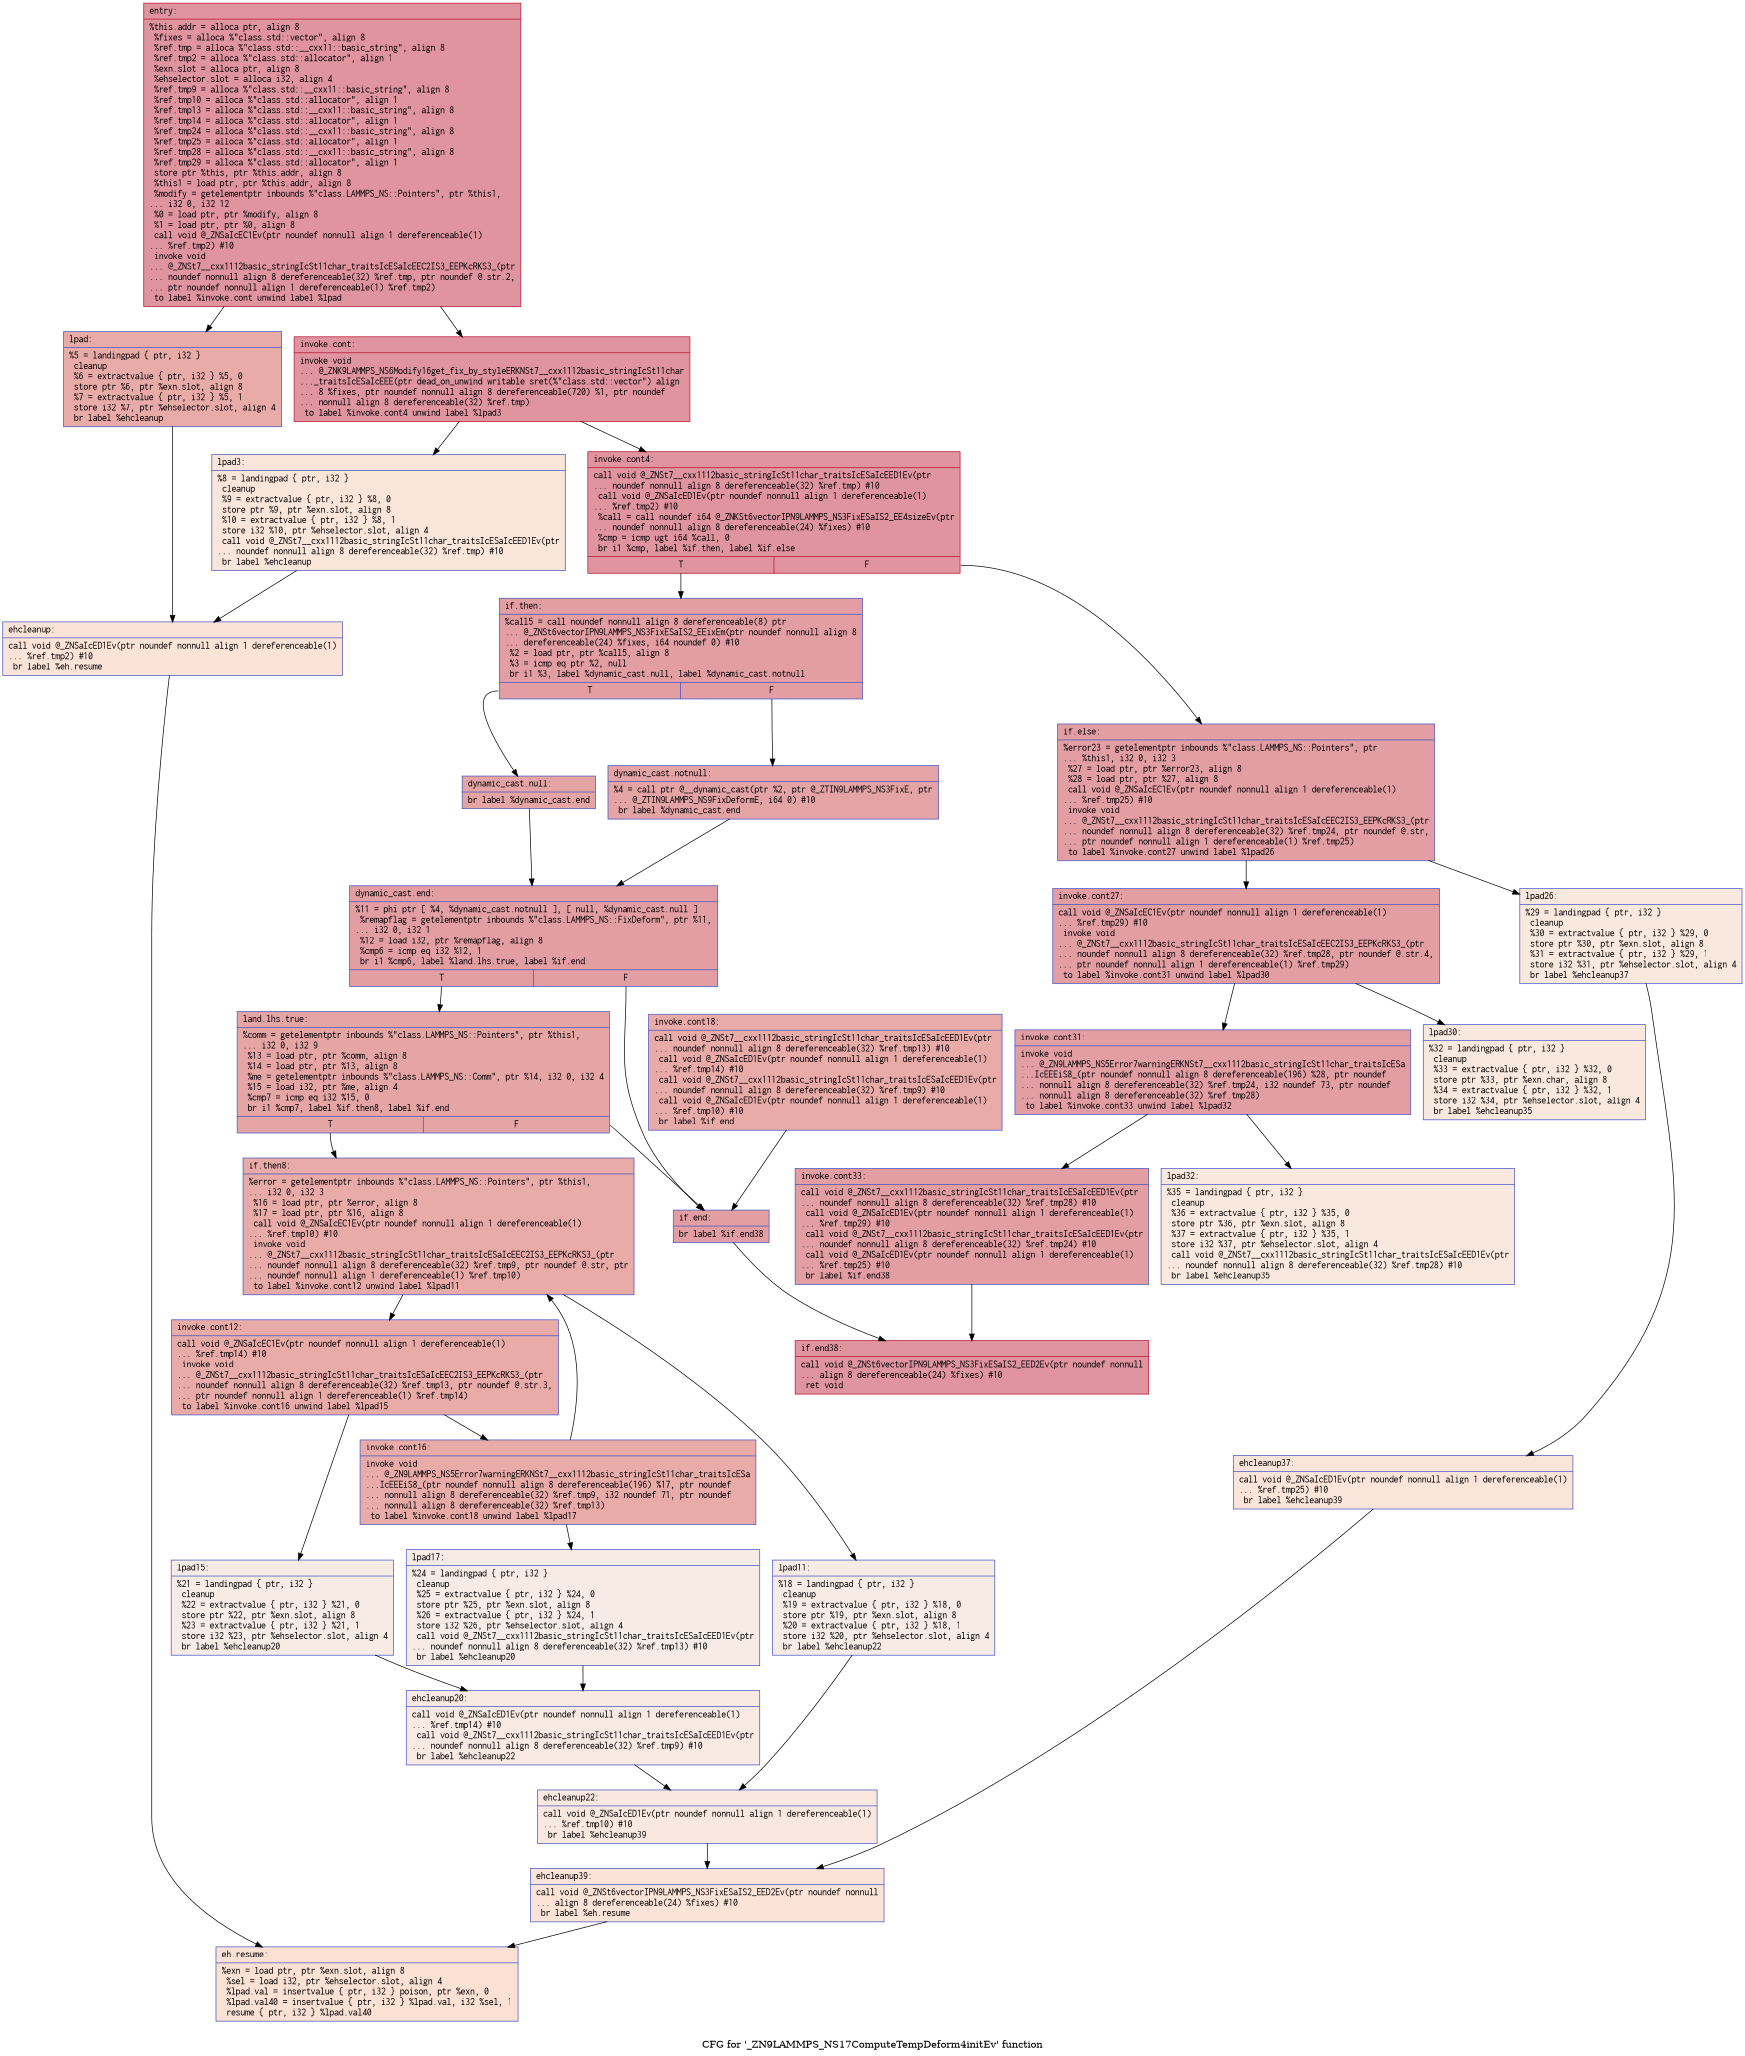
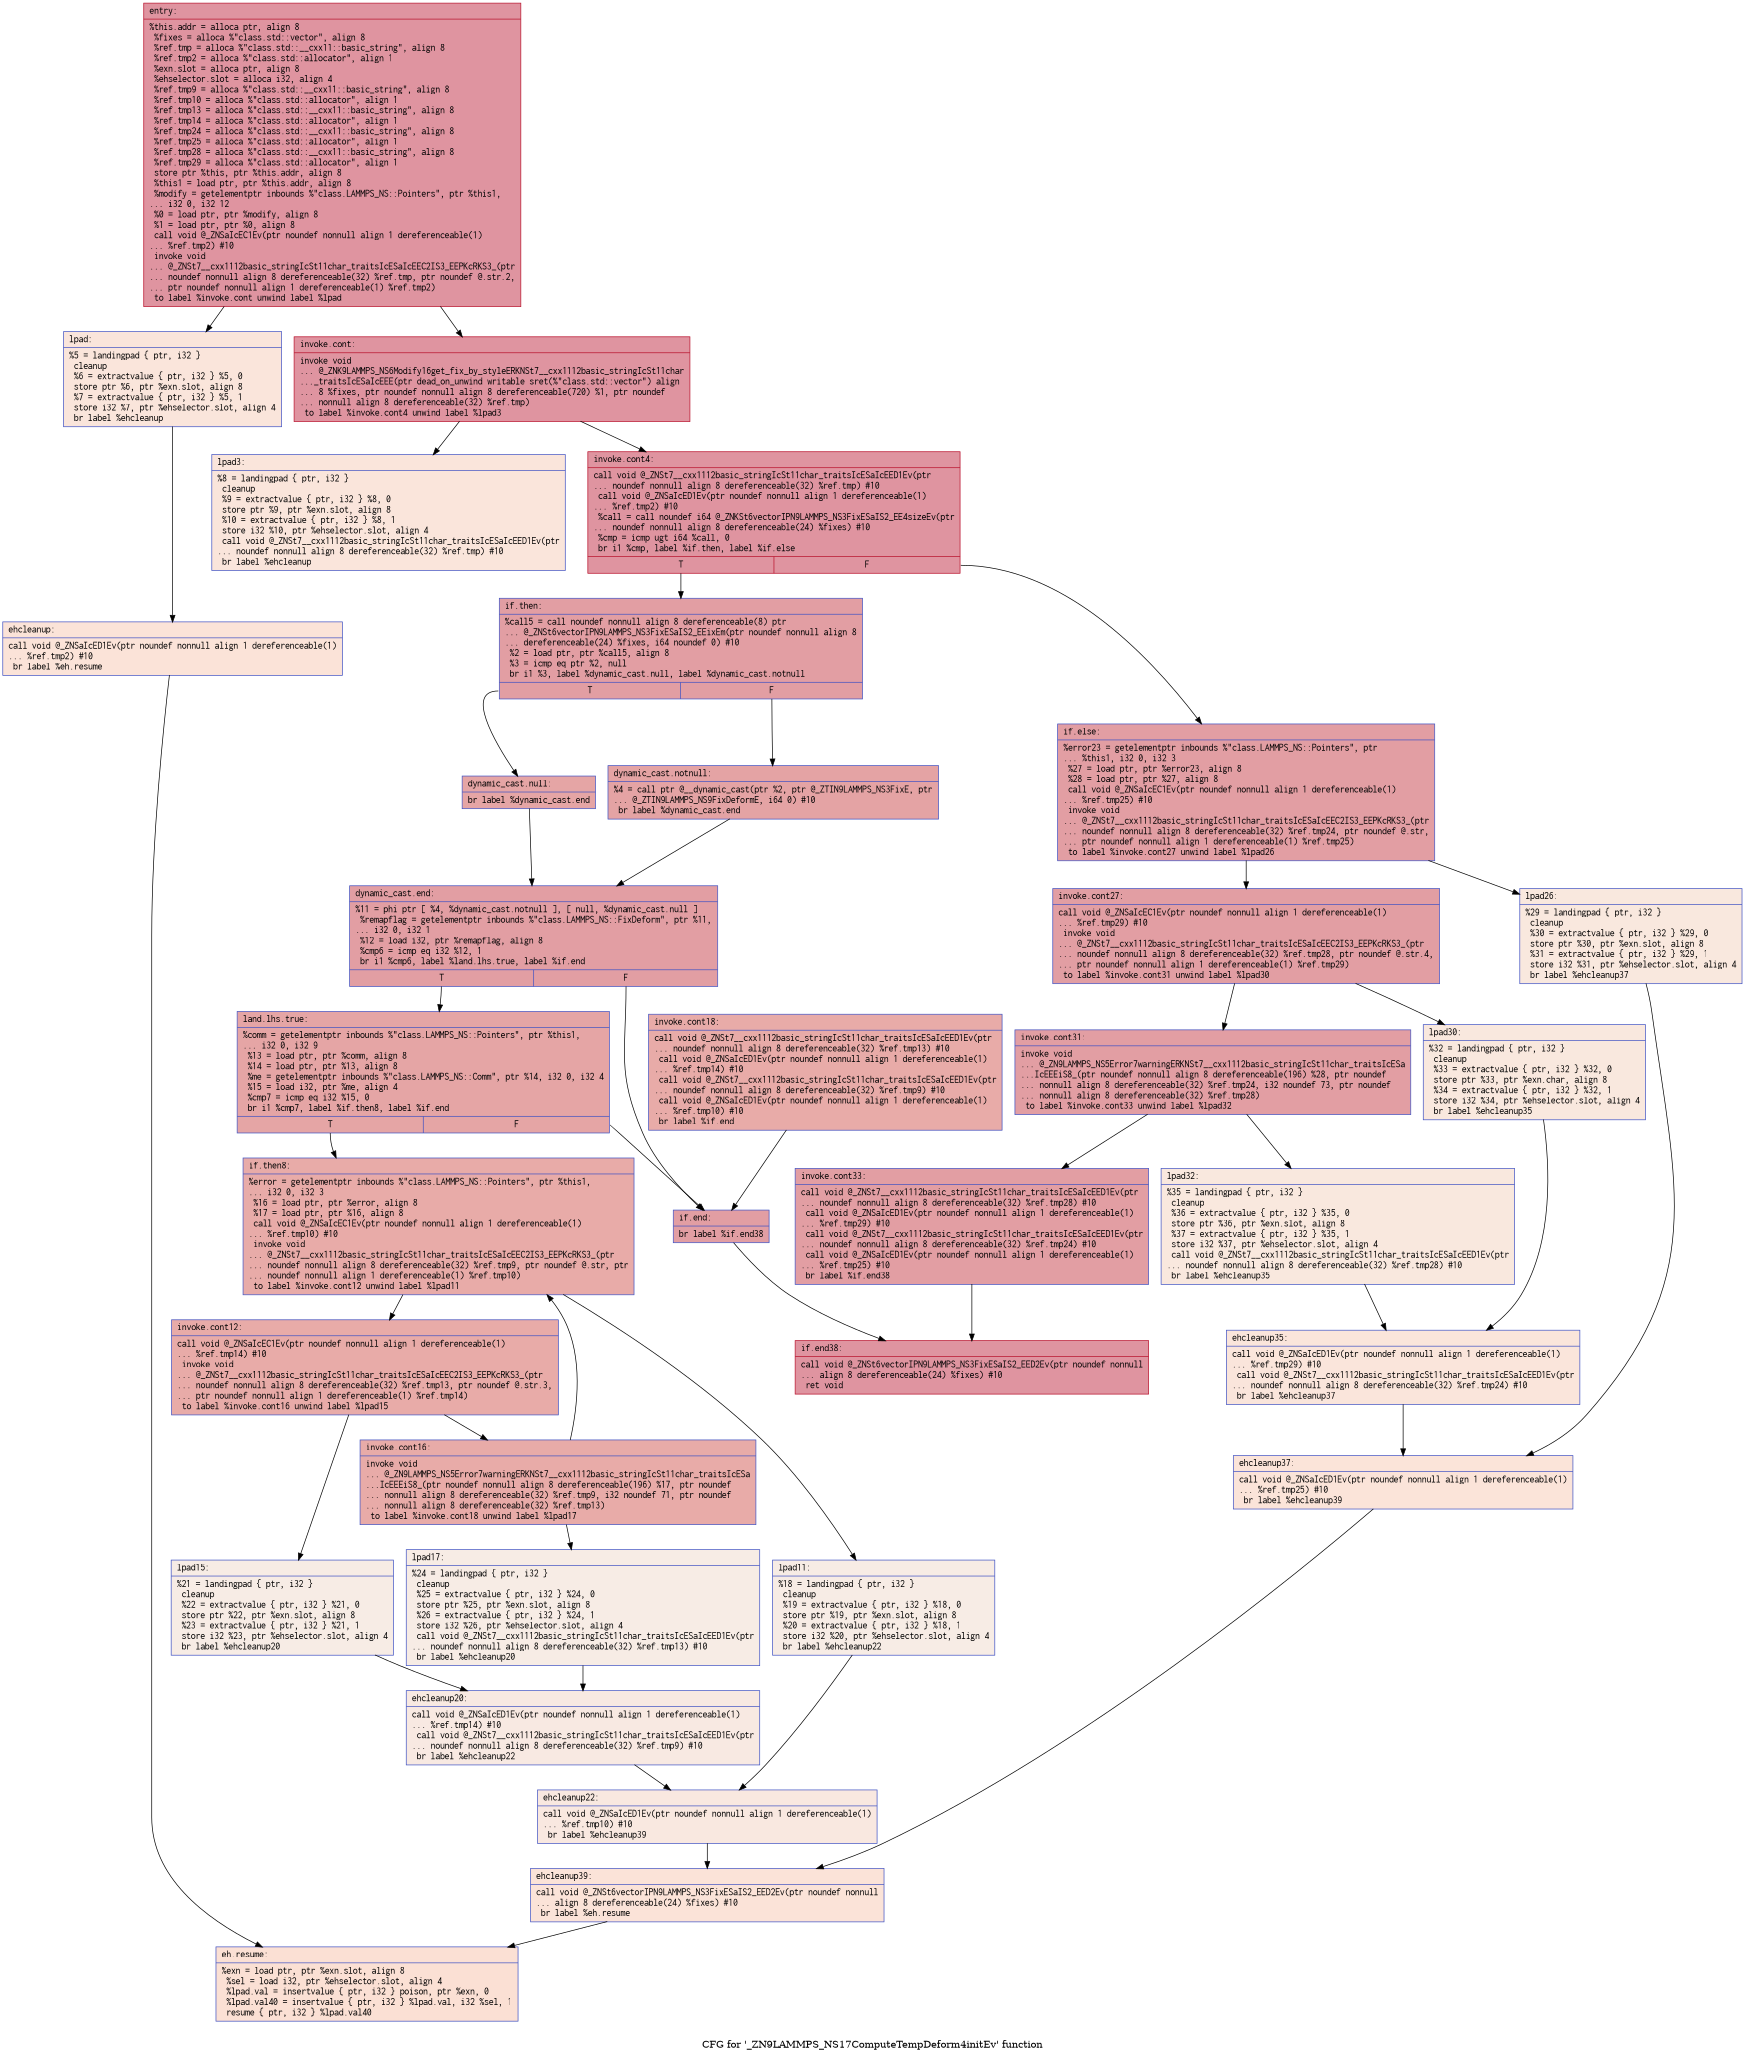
(173, 379) -> (173, 379)
(258, 594) -> none
none -> (1403, 1367)
